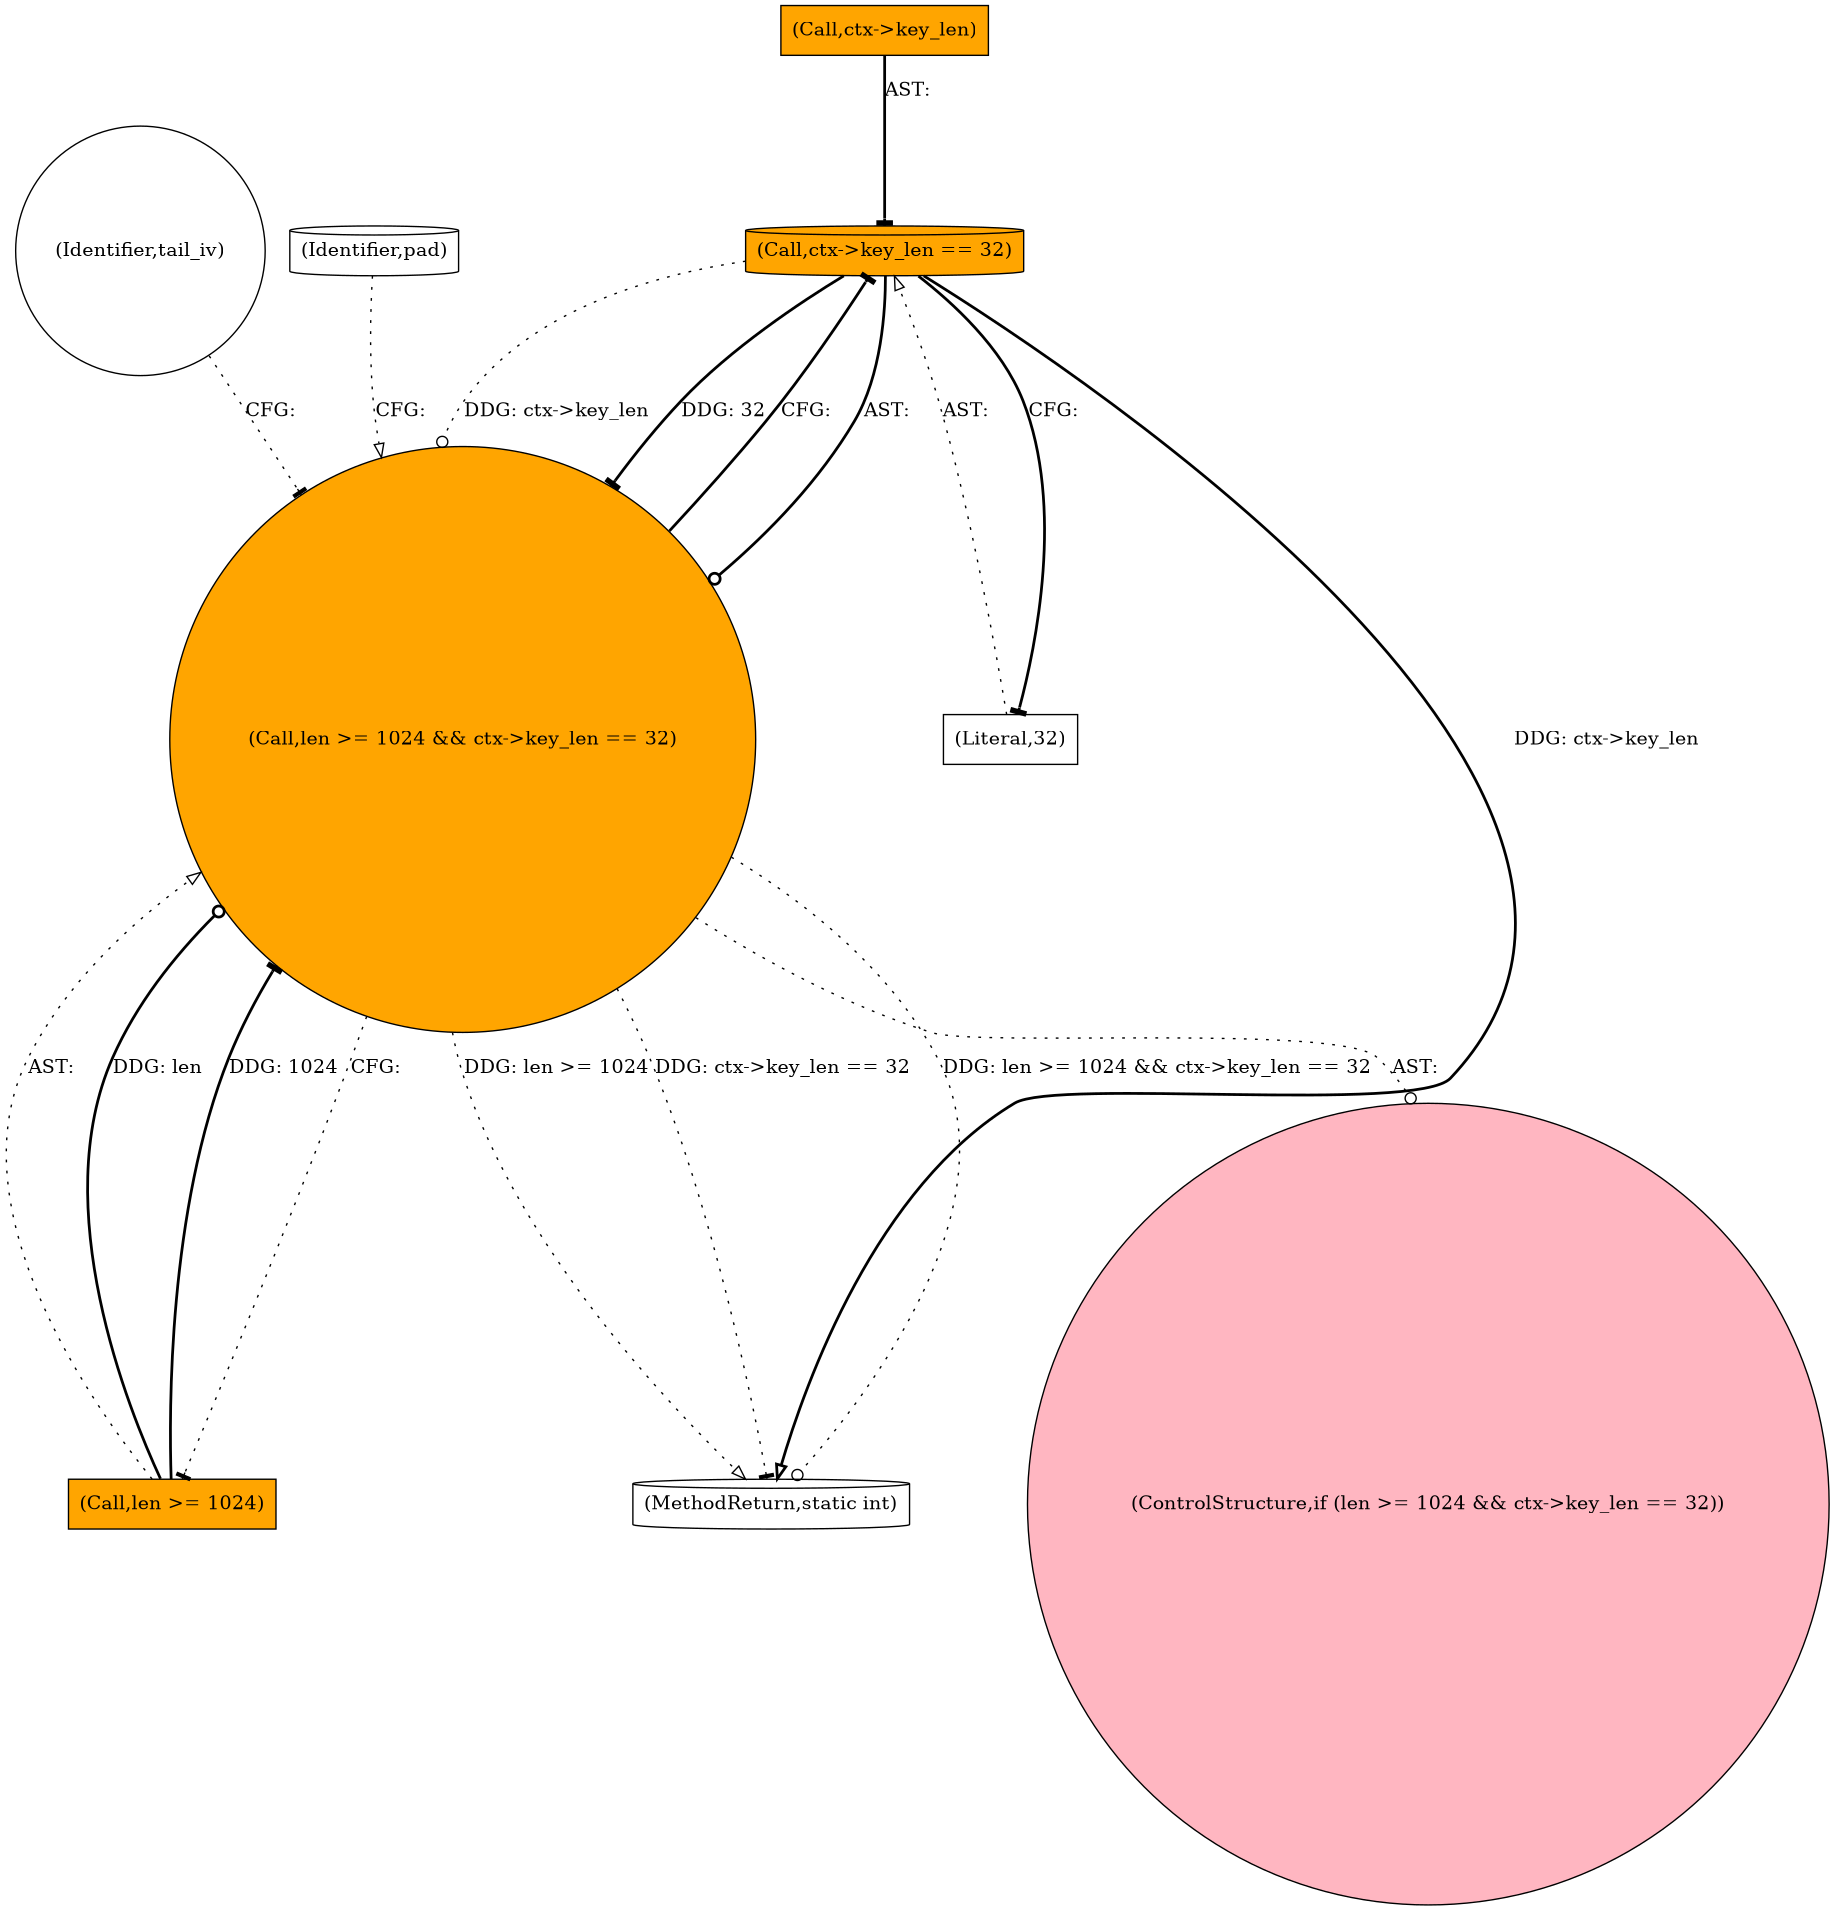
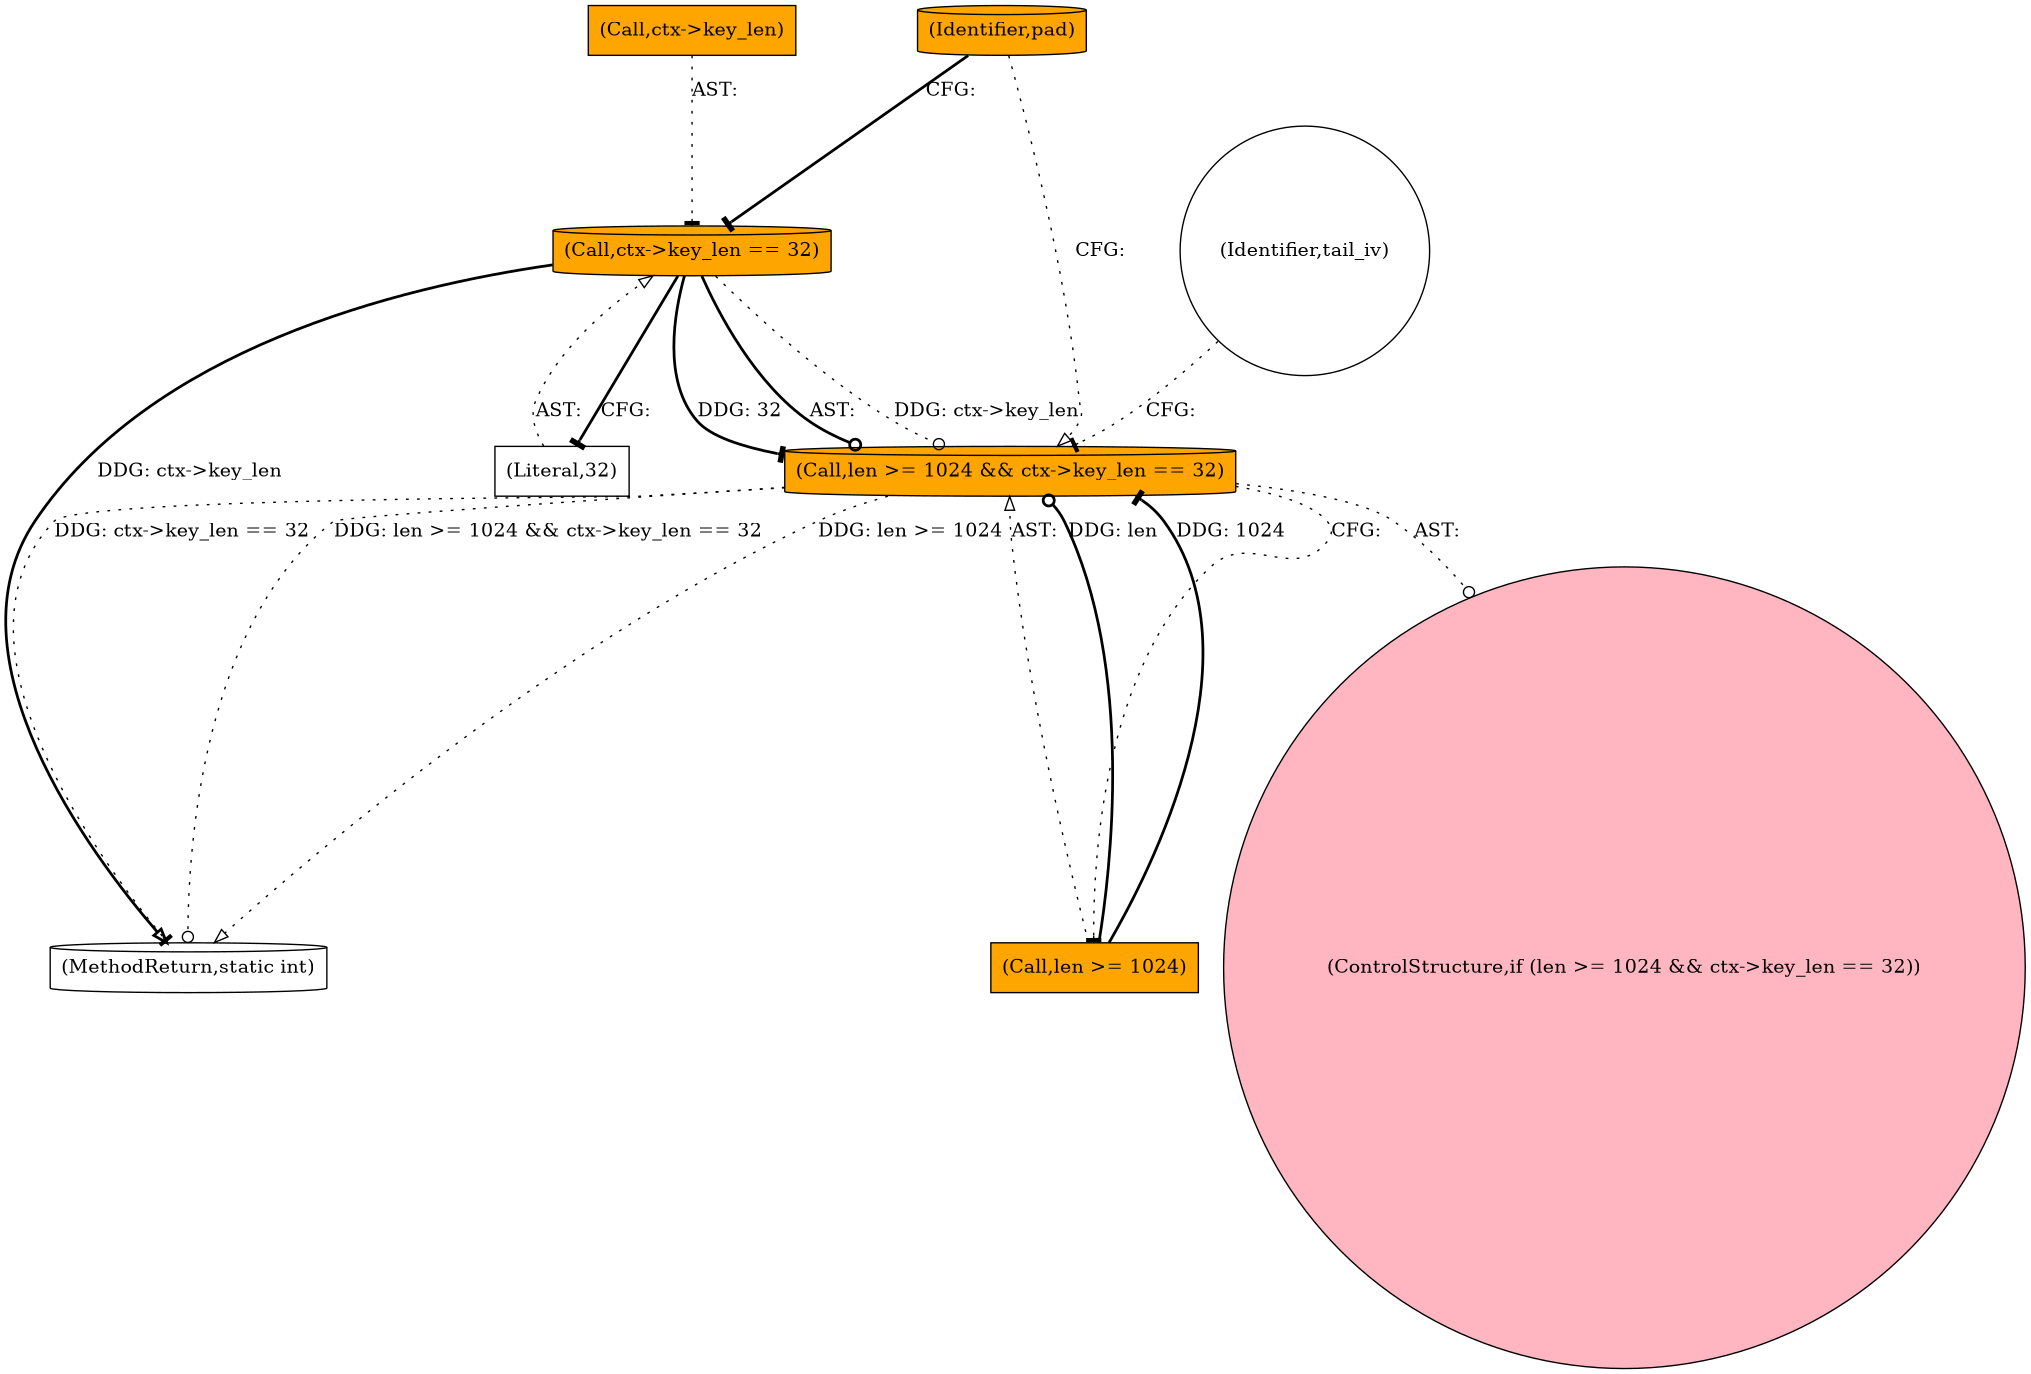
(885, 137) -> (692, 137)
(374, 251) -> (1002, 30)
(774, 411) -> (850, 139)
(463, 739) -> (1010, 471)
